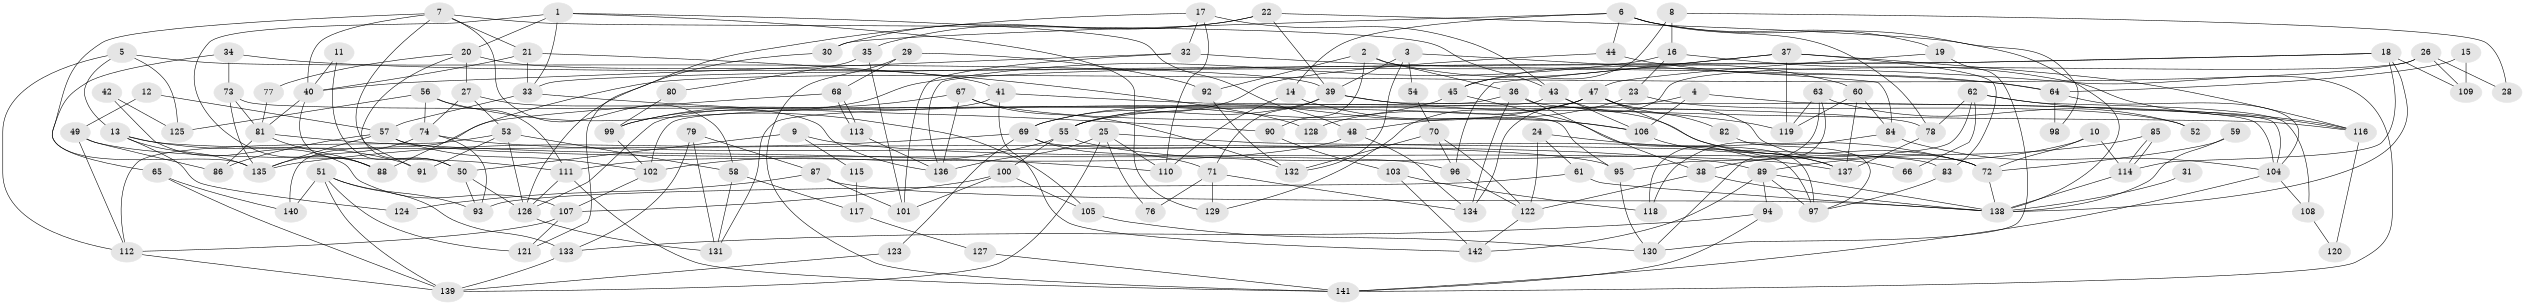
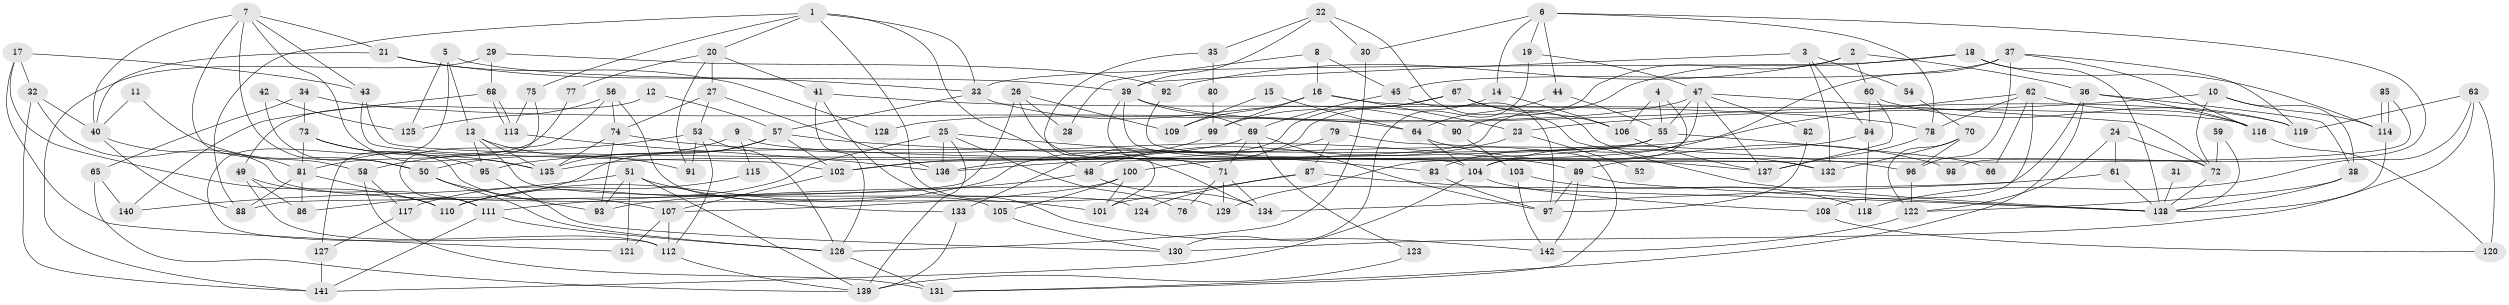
(2426, 72) -> (1244, 111)
none -> (531, 93)
none -> (1832, 112)
(2007, 112) -> (2494, 171)
(1602, 115) -> none
(1768, 212) -> none
